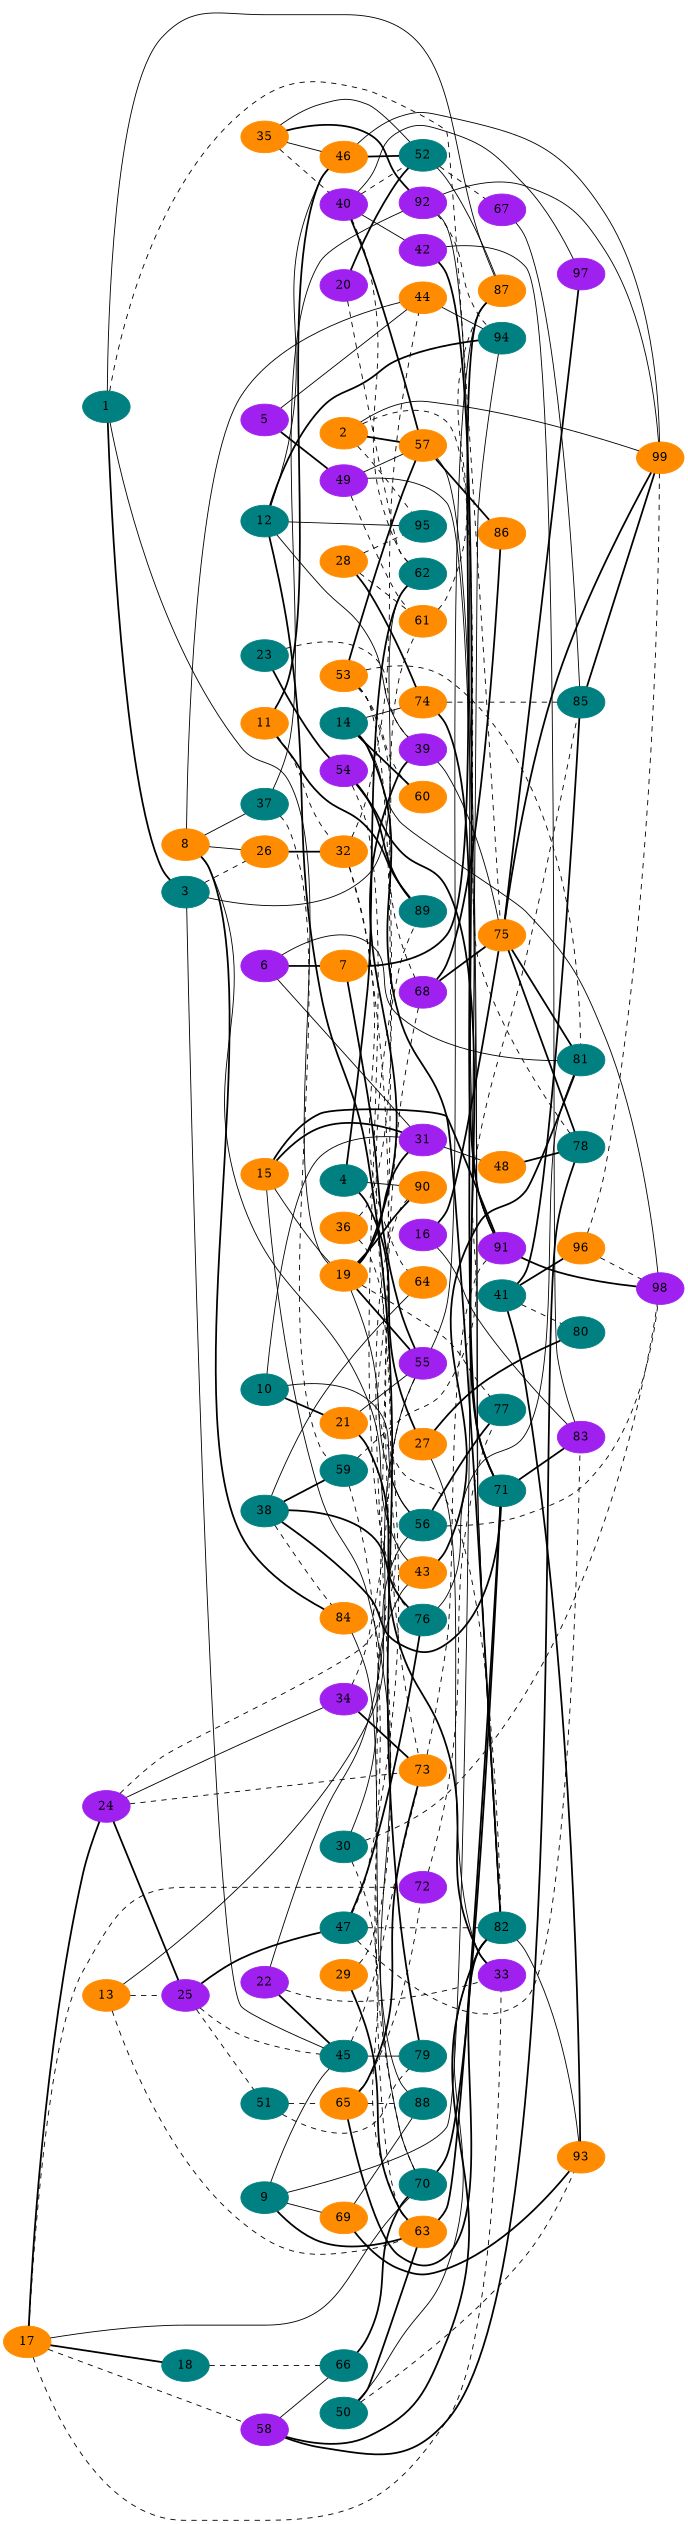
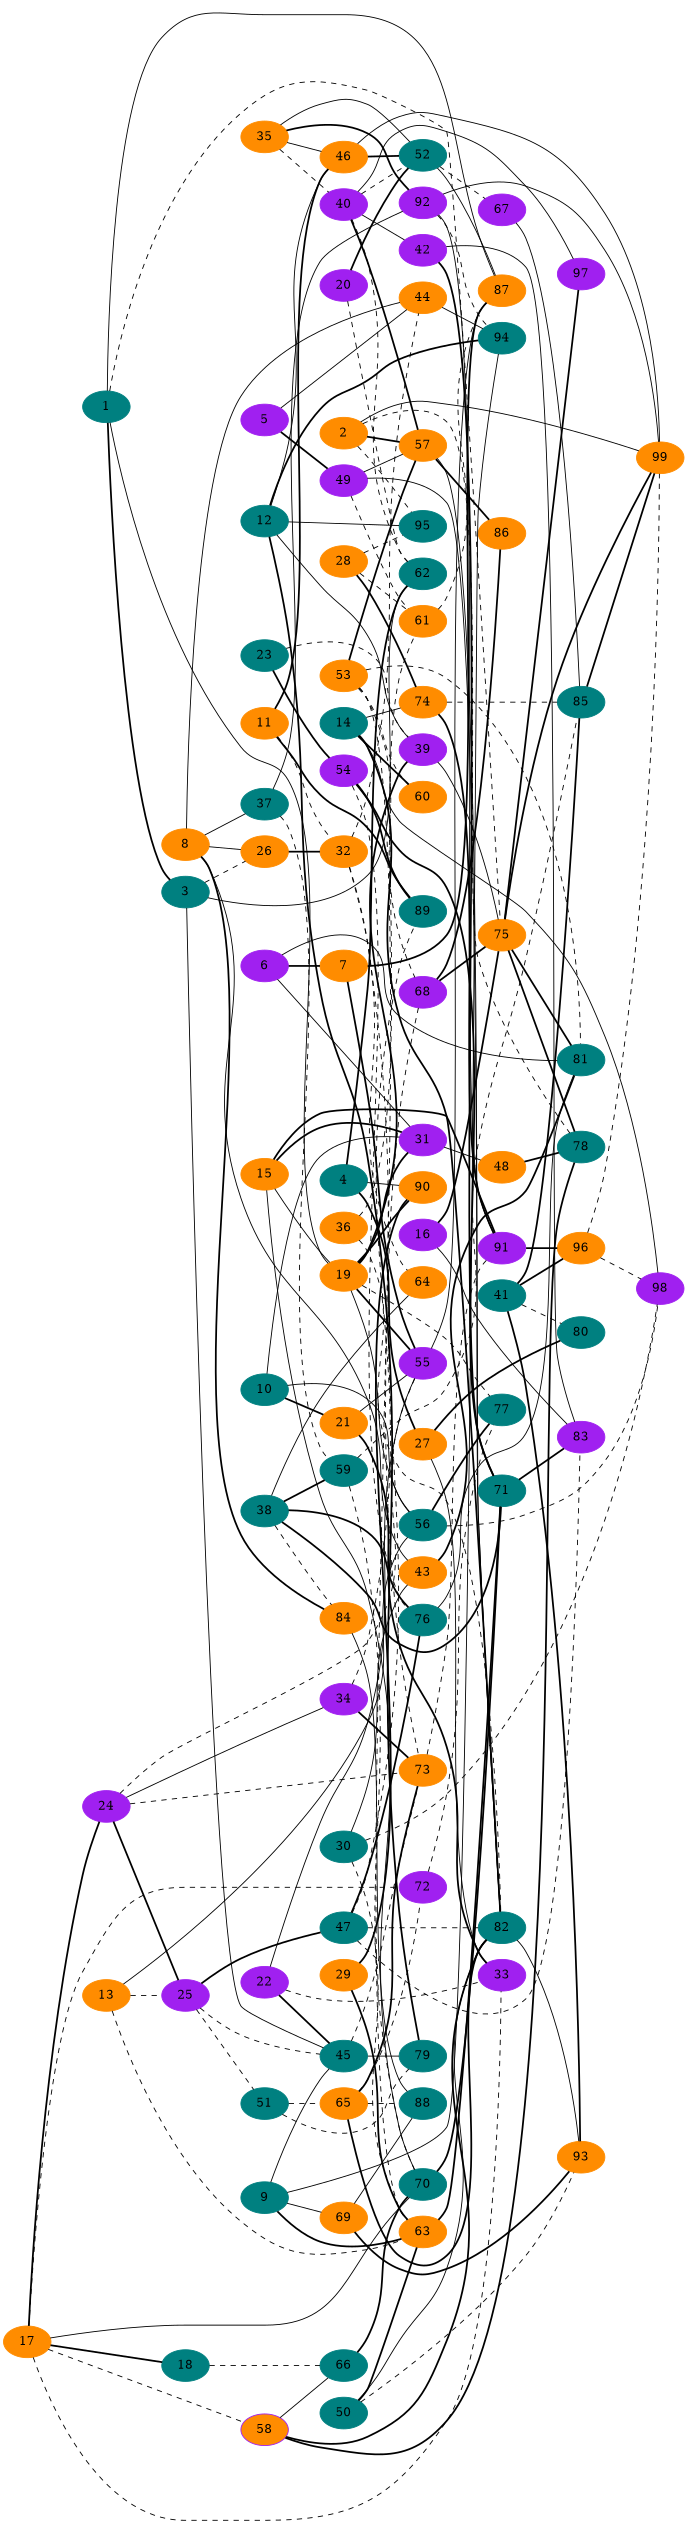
(578, 1277) -> (542, 1248)
(383, 1581) -> (383, 1581)
(265, 2430) -> (265, 2430)
